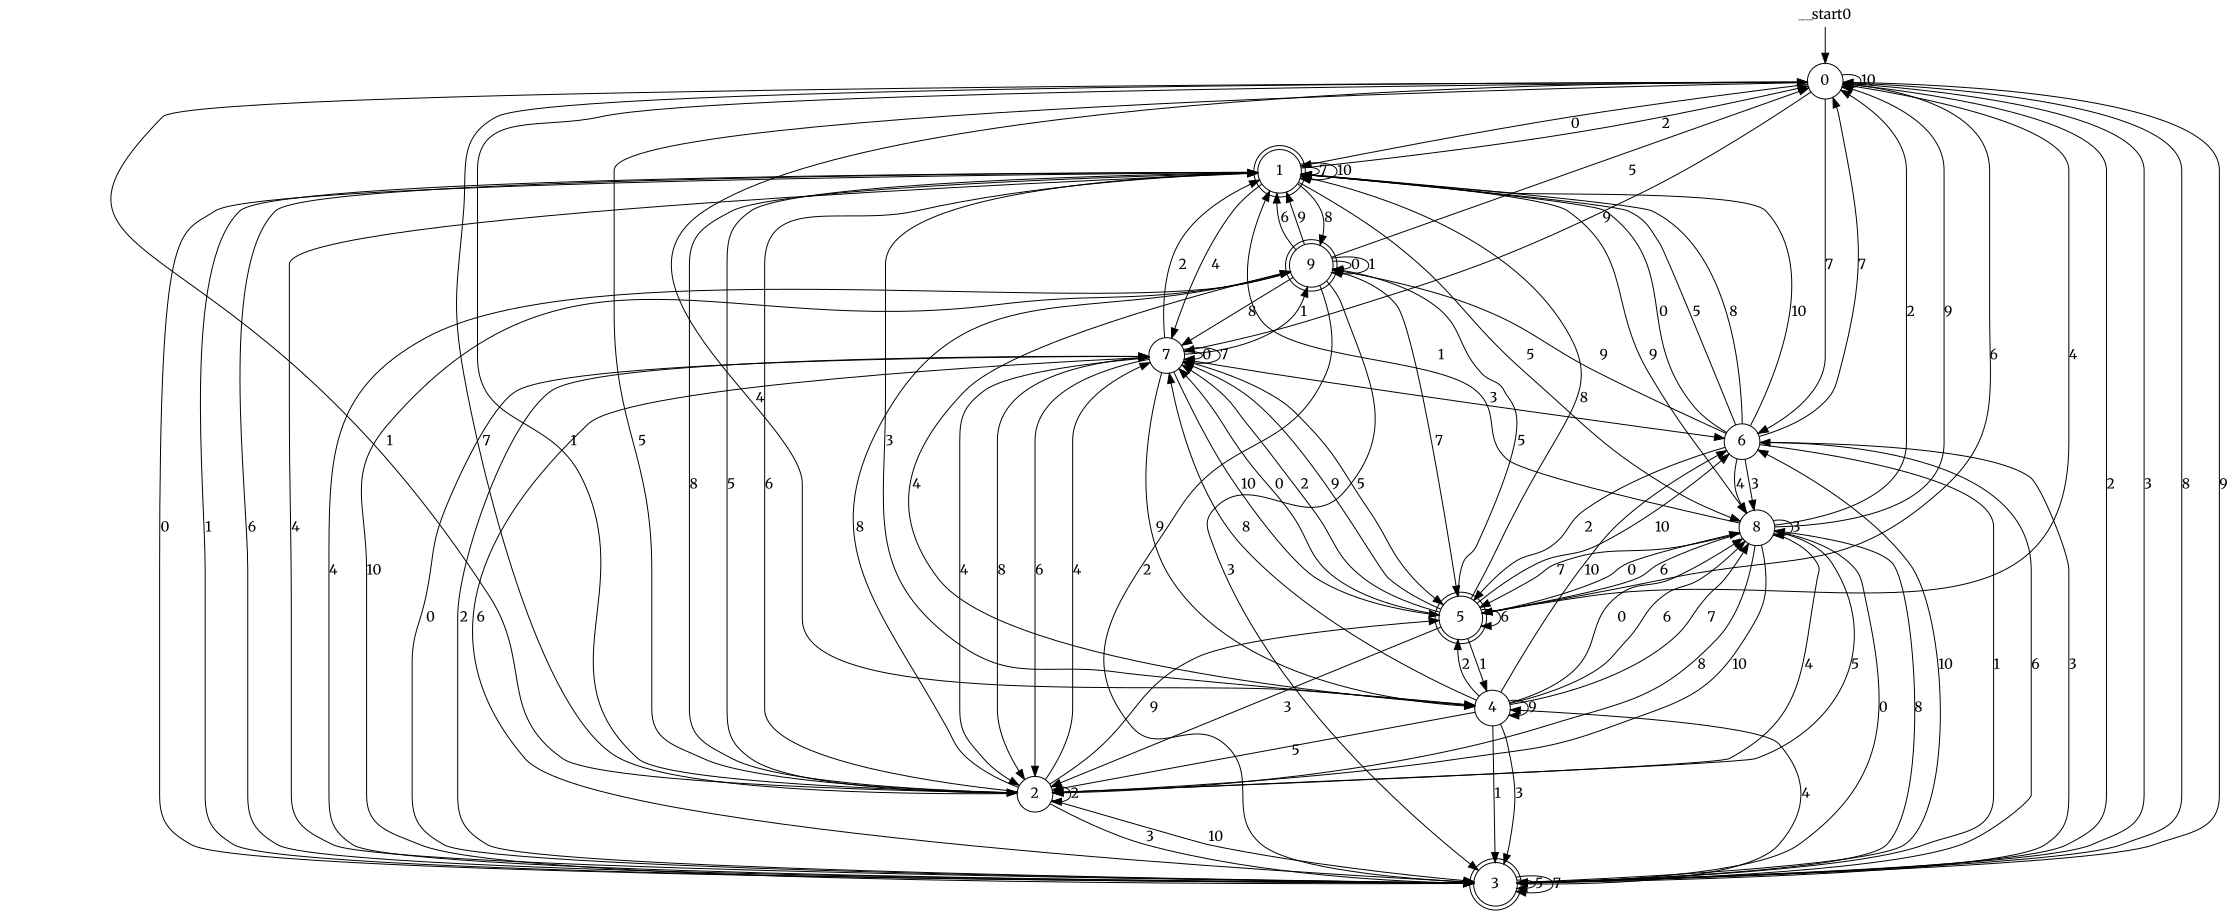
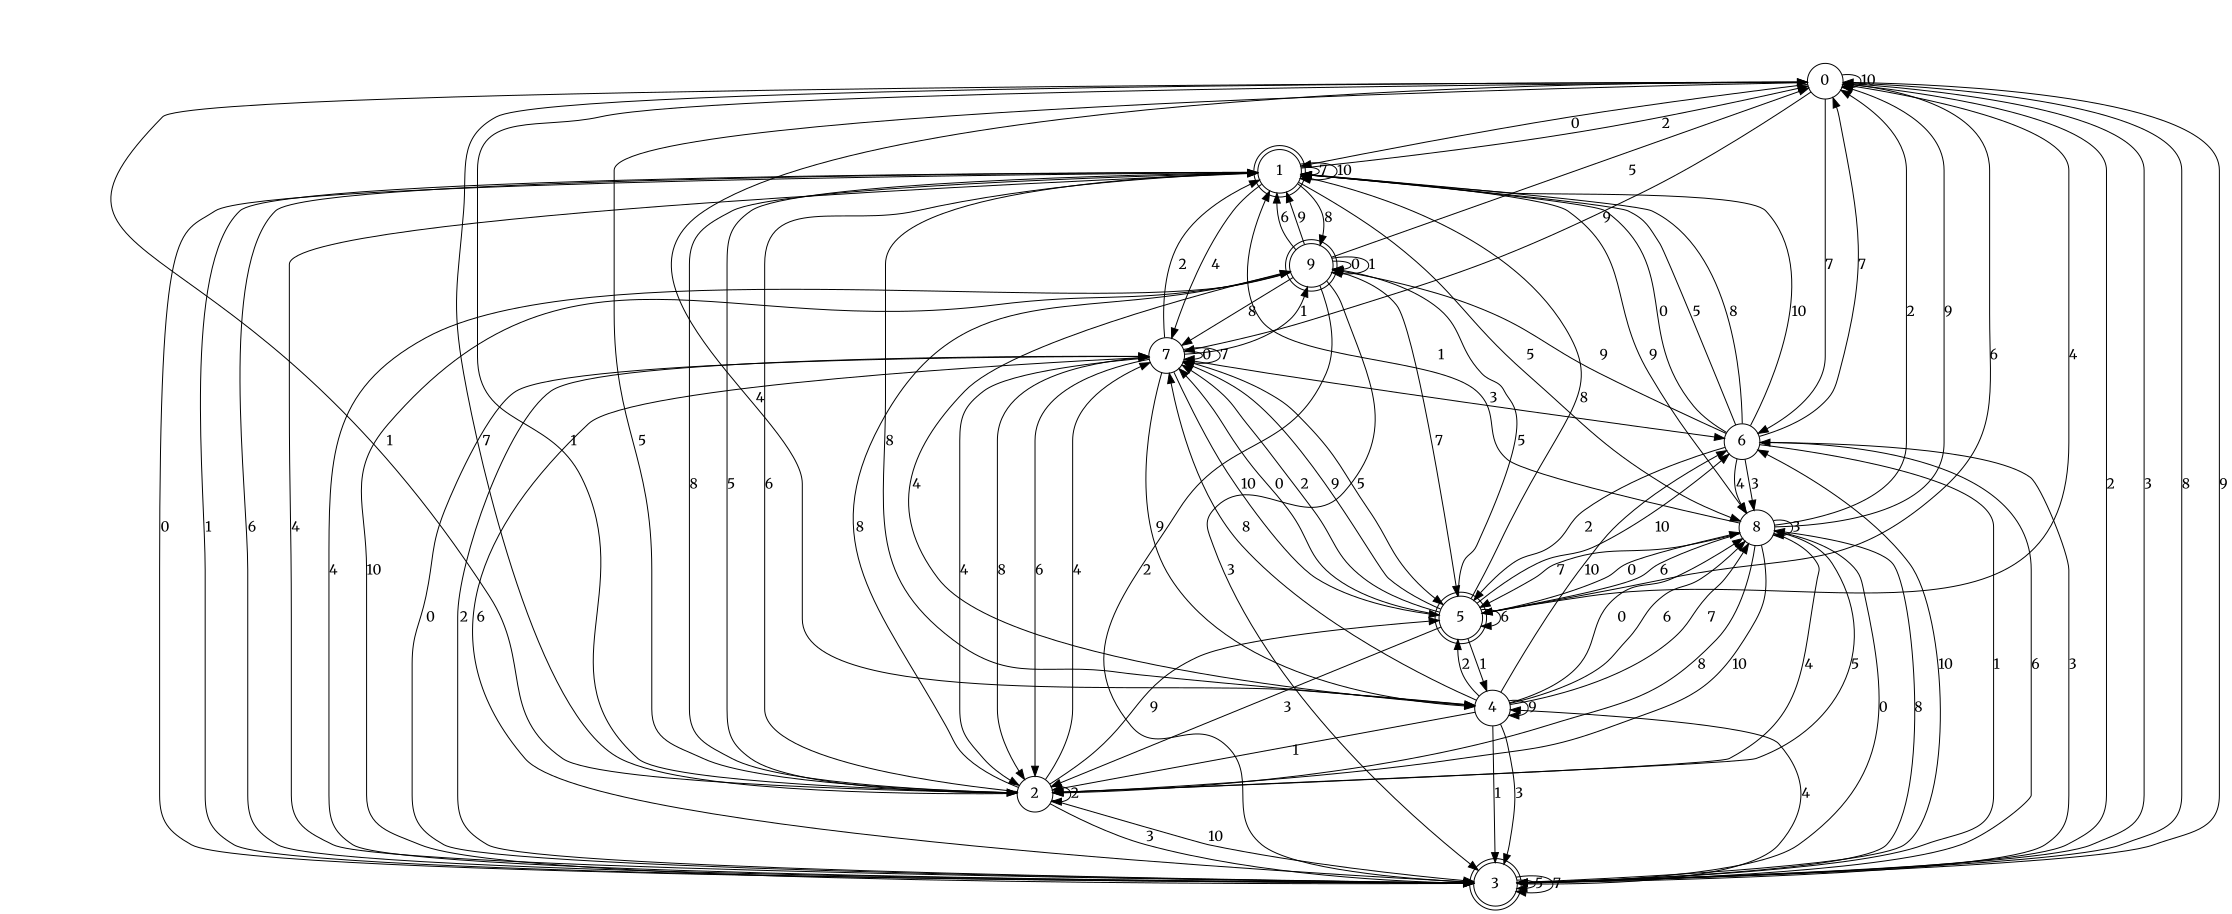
(1825, 15) -> none
(890, 442) -> (890, 442)
(1296, 751) -> (1296, 751)
